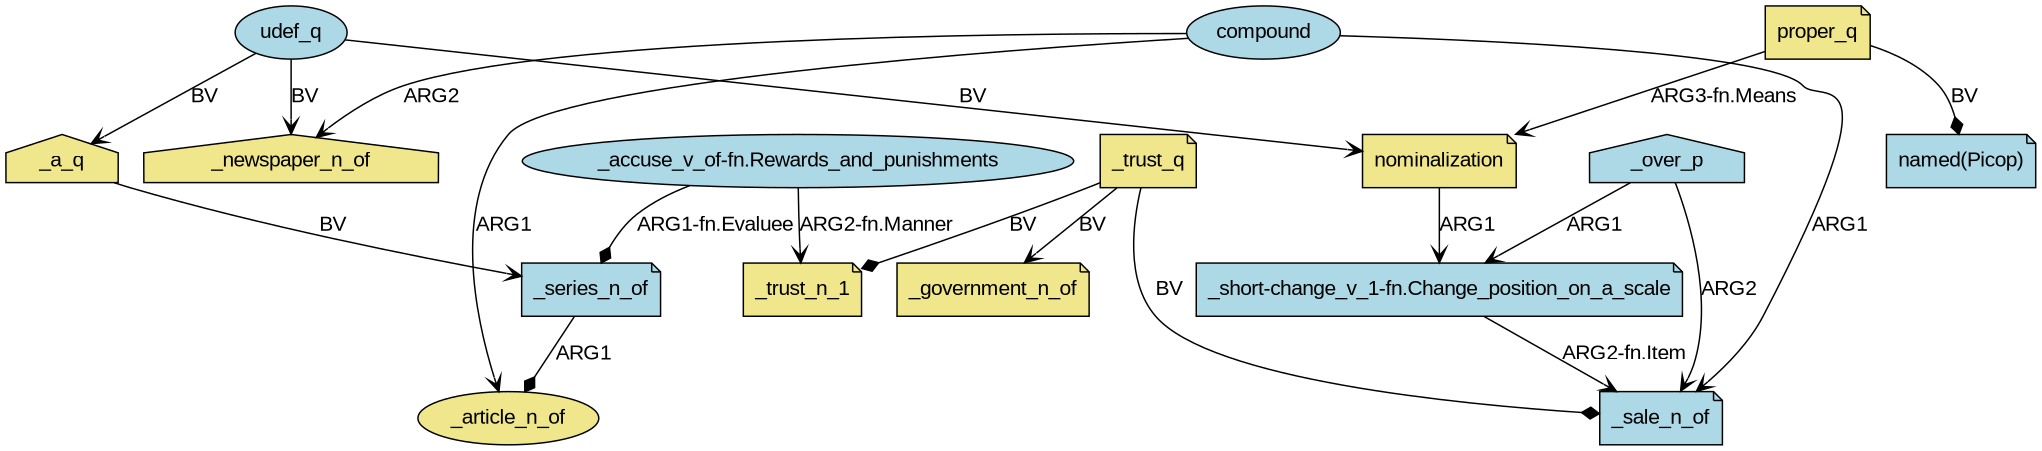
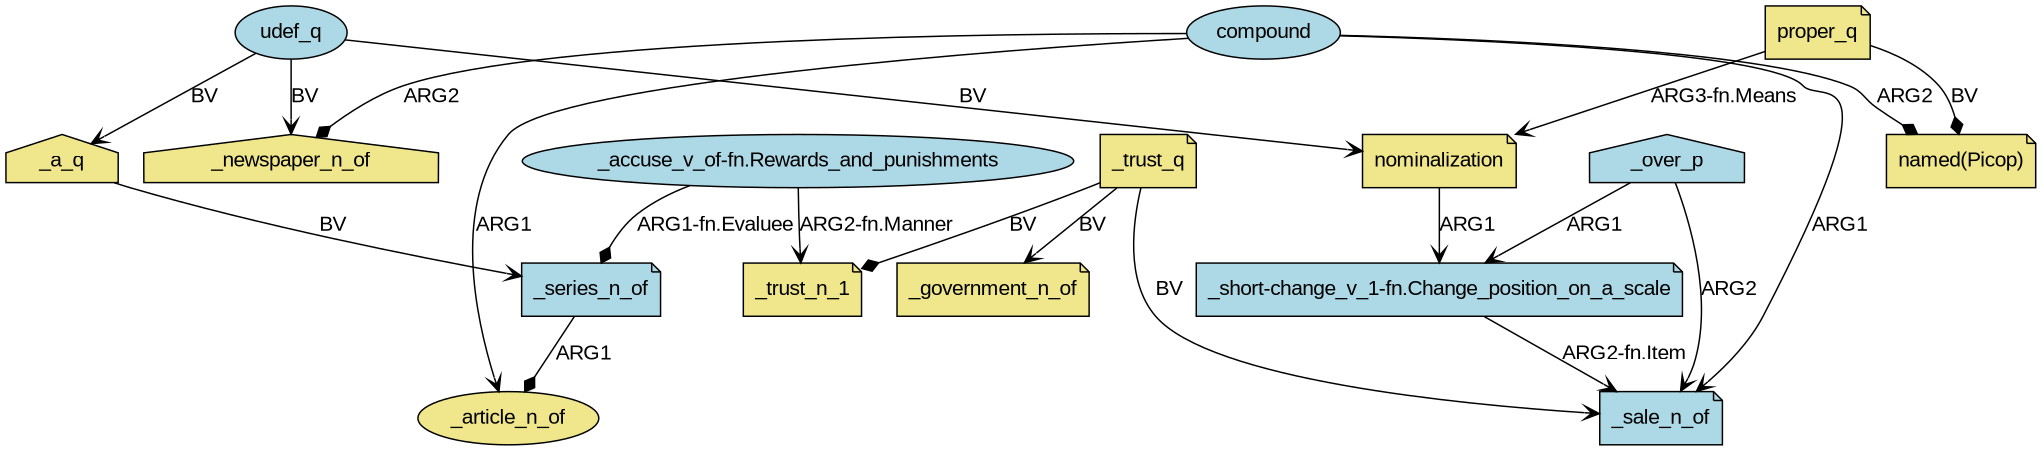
(750, 43) -> (750, 43)
none -> (1629, 50)
(1961, 161) -> (1961, 161)
(1297, 376) -> (1297, 376)
